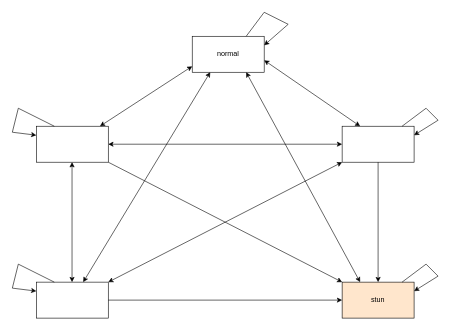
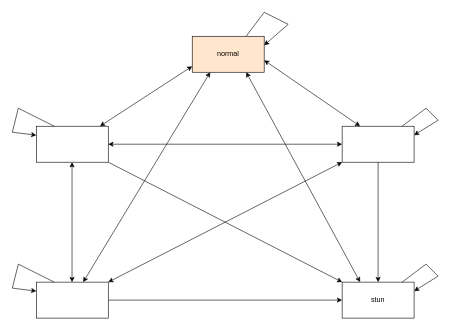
(228, 54) -> (228, 54)
(378, 300) -> (378, 300)
